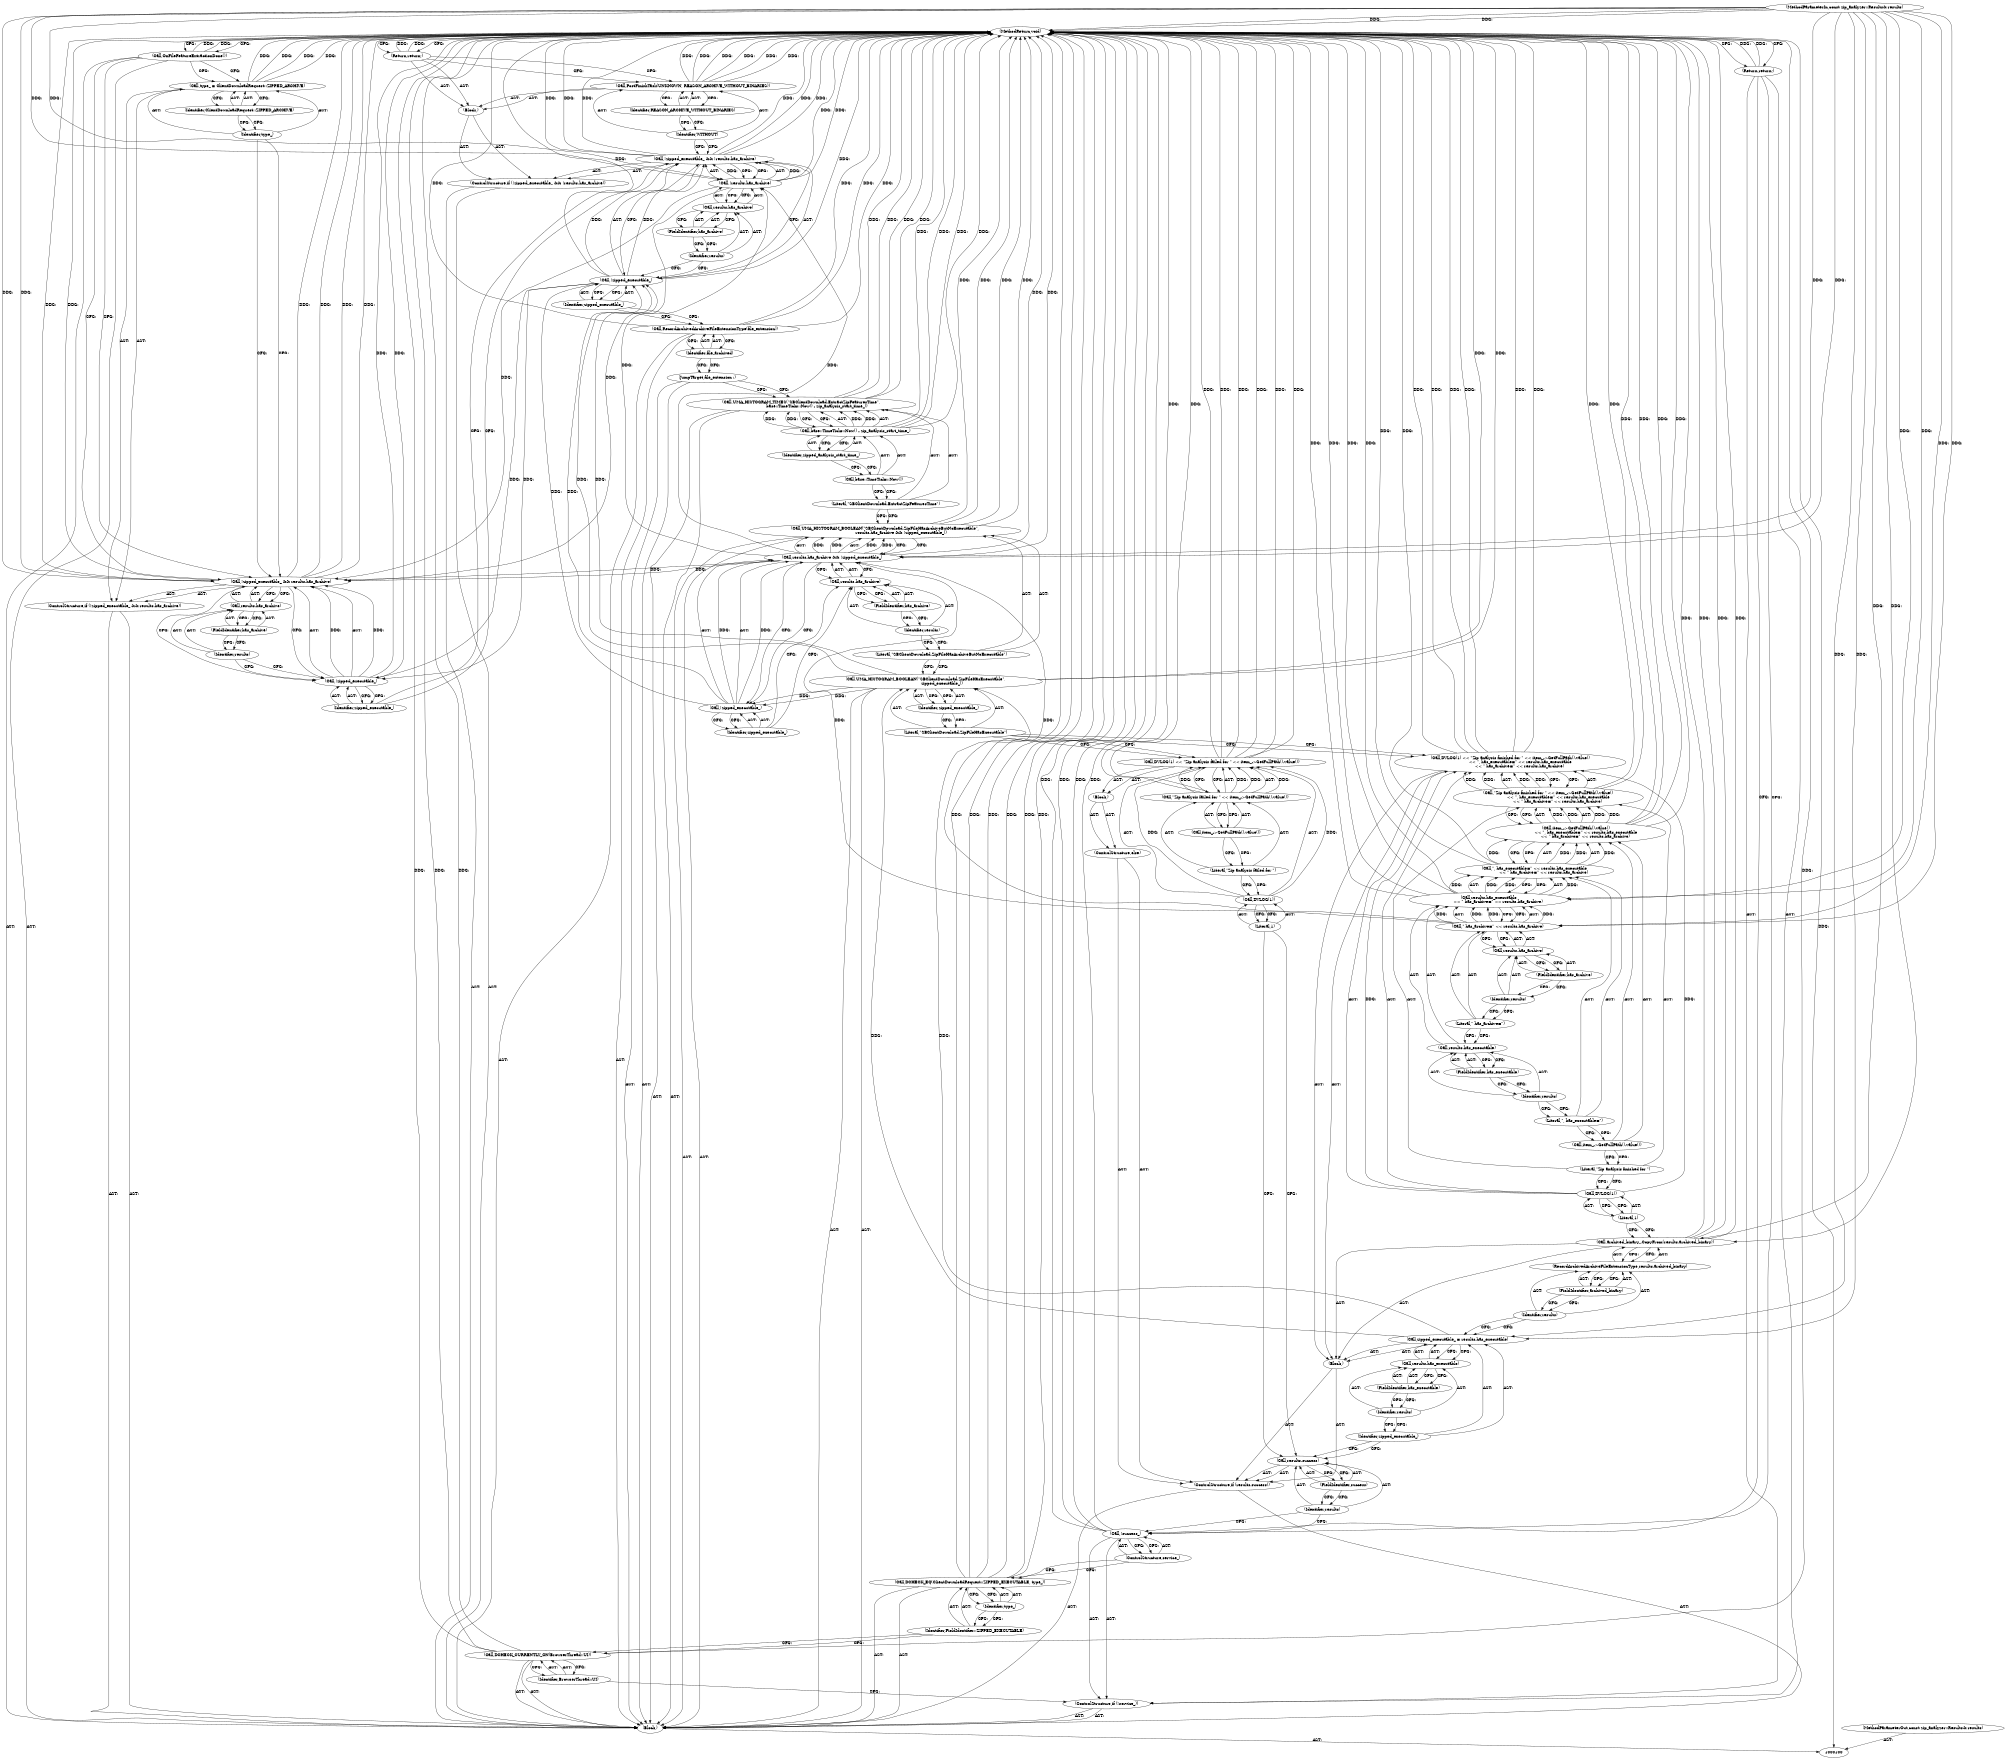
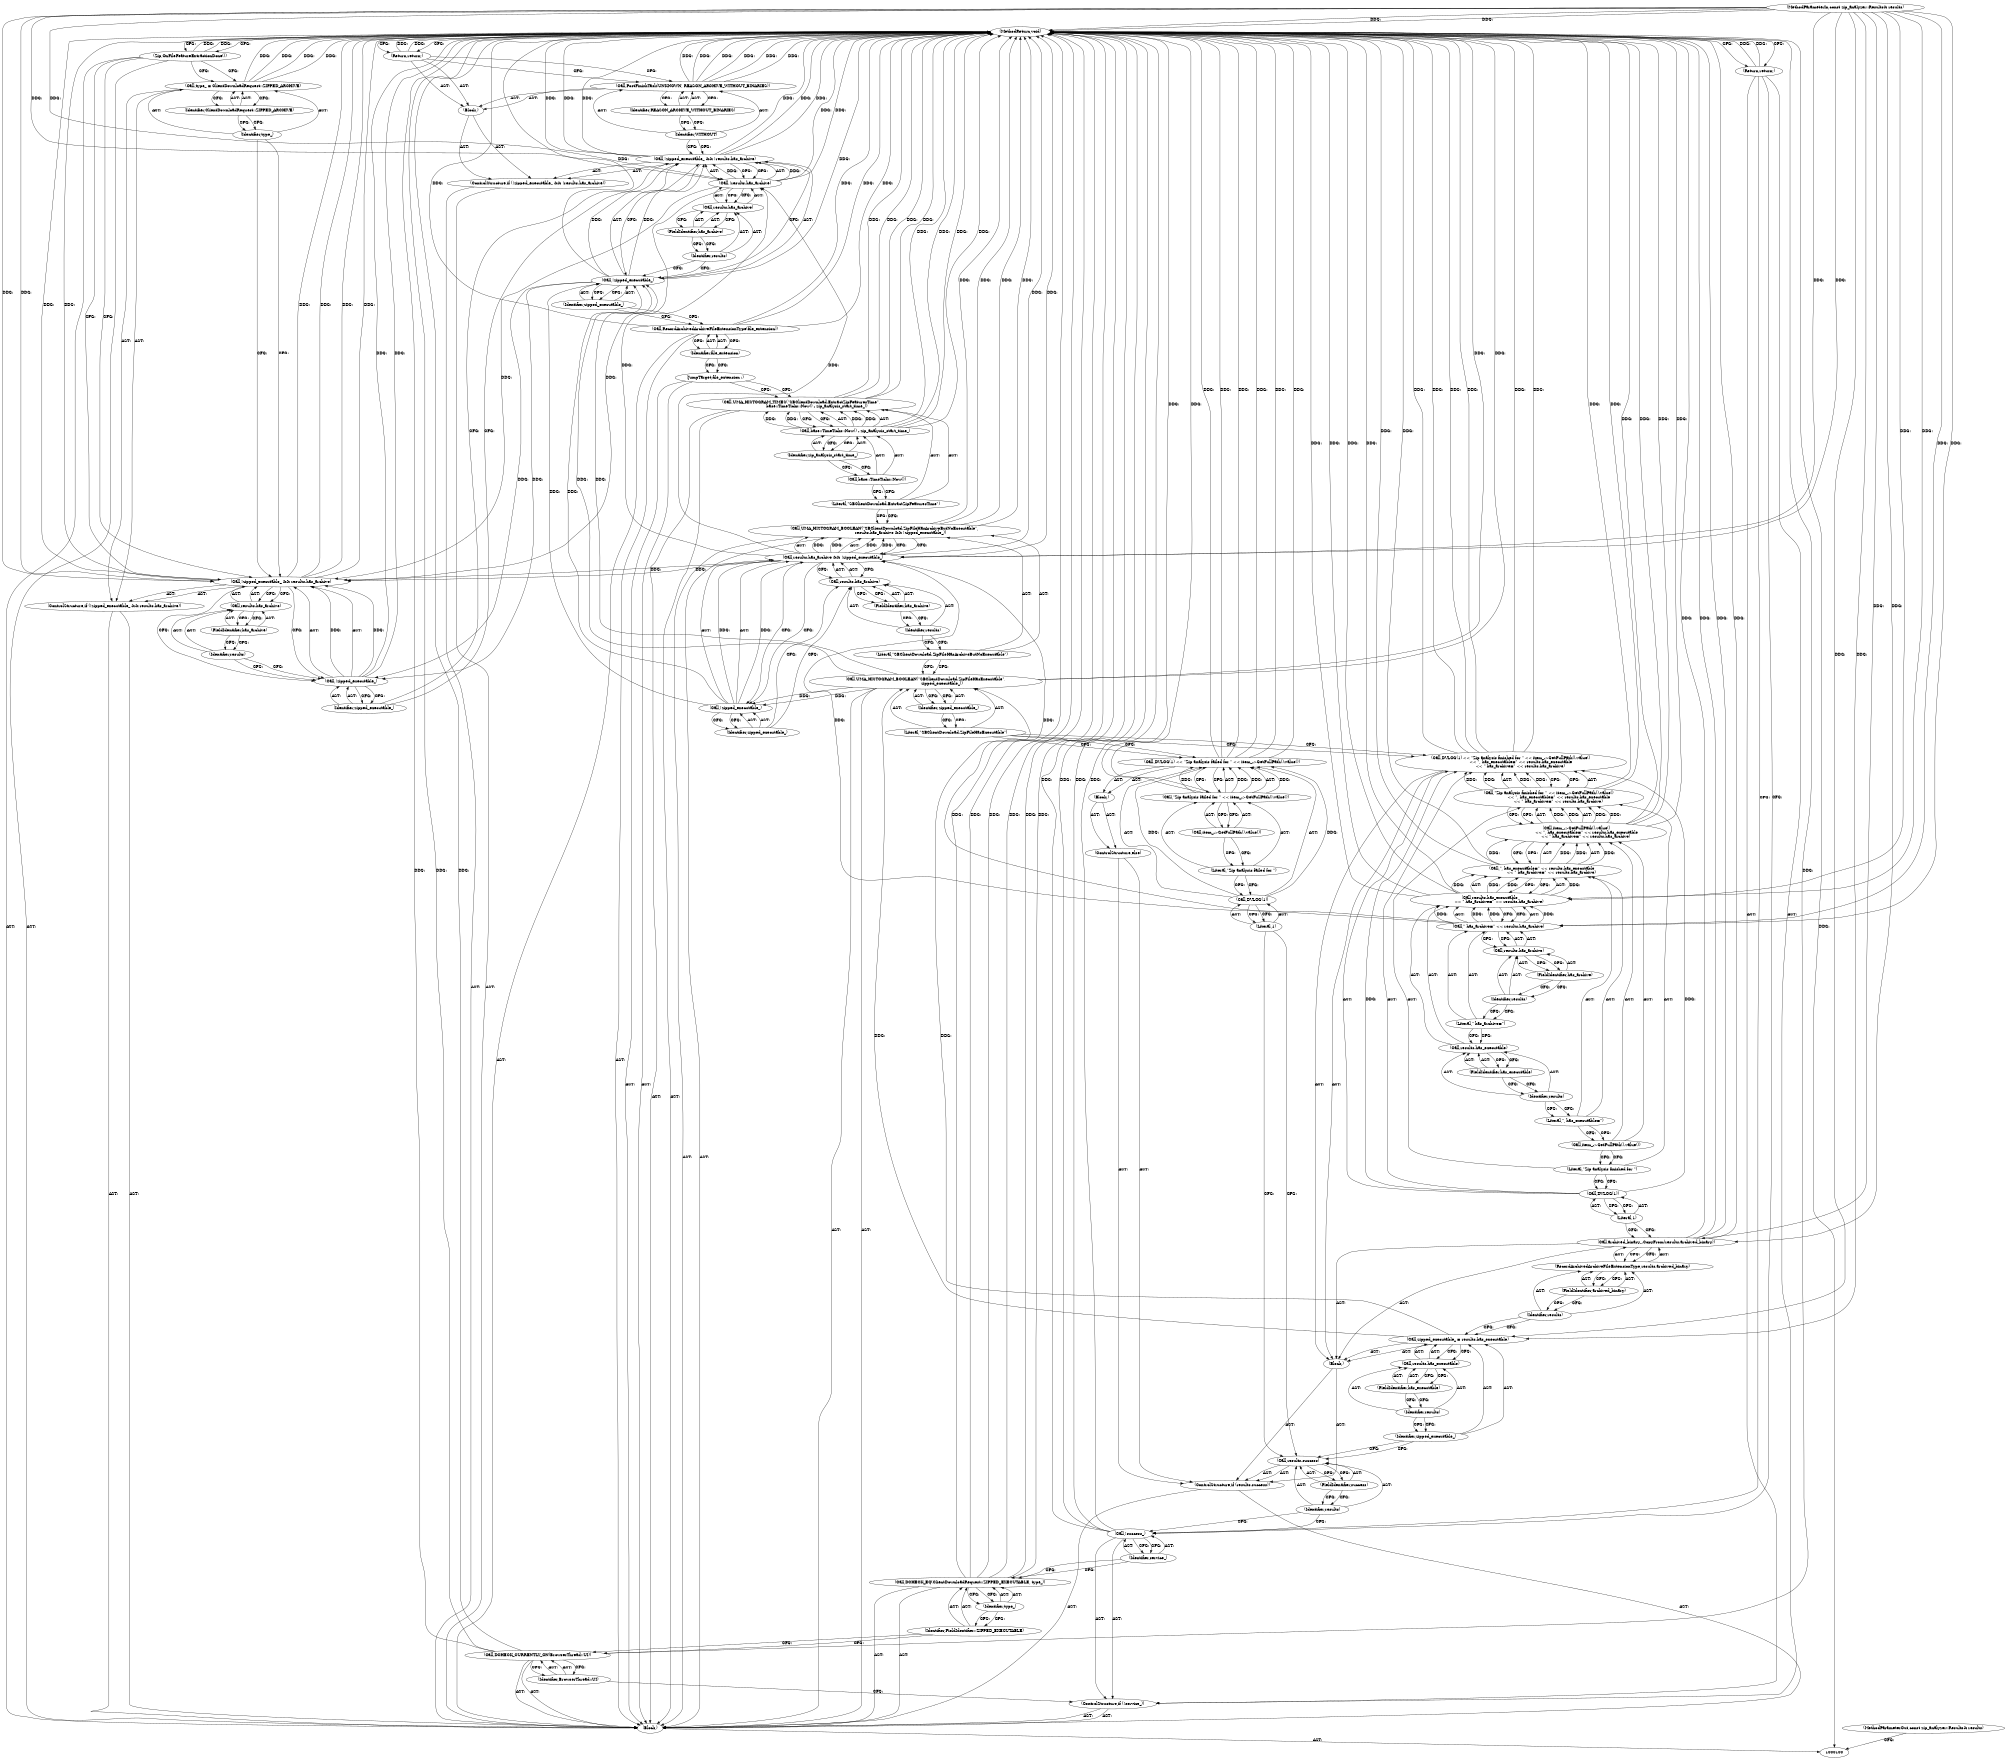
(190, 56) -> (190, 56)
(710, 353) -> (715, 353)
(821, 456) -> (823, 456)
(1153, 1558) -> (1148, 1558)
(1889, 1740) -> (1890, 1740)
